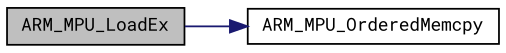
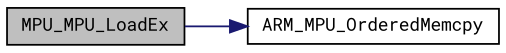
(96, 26) -> (96, 26)
